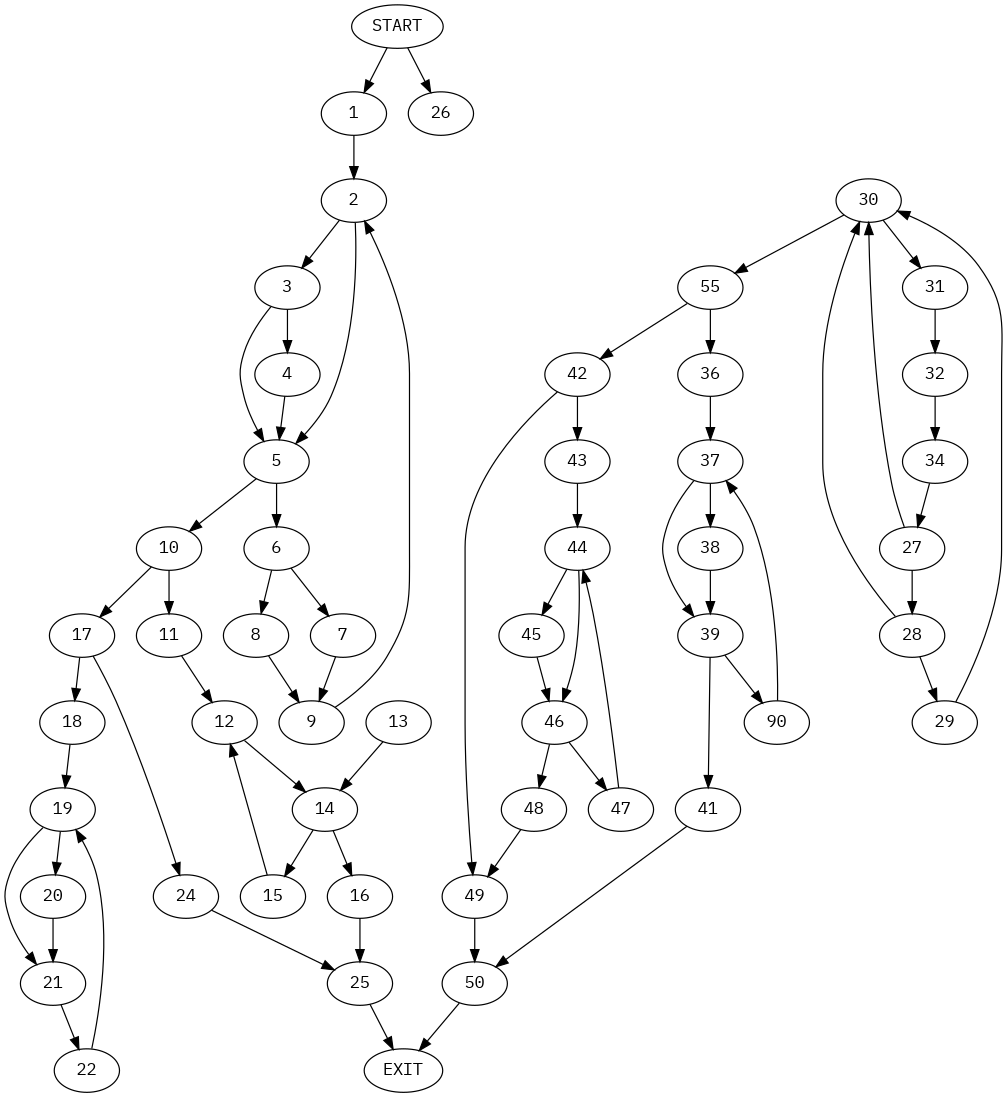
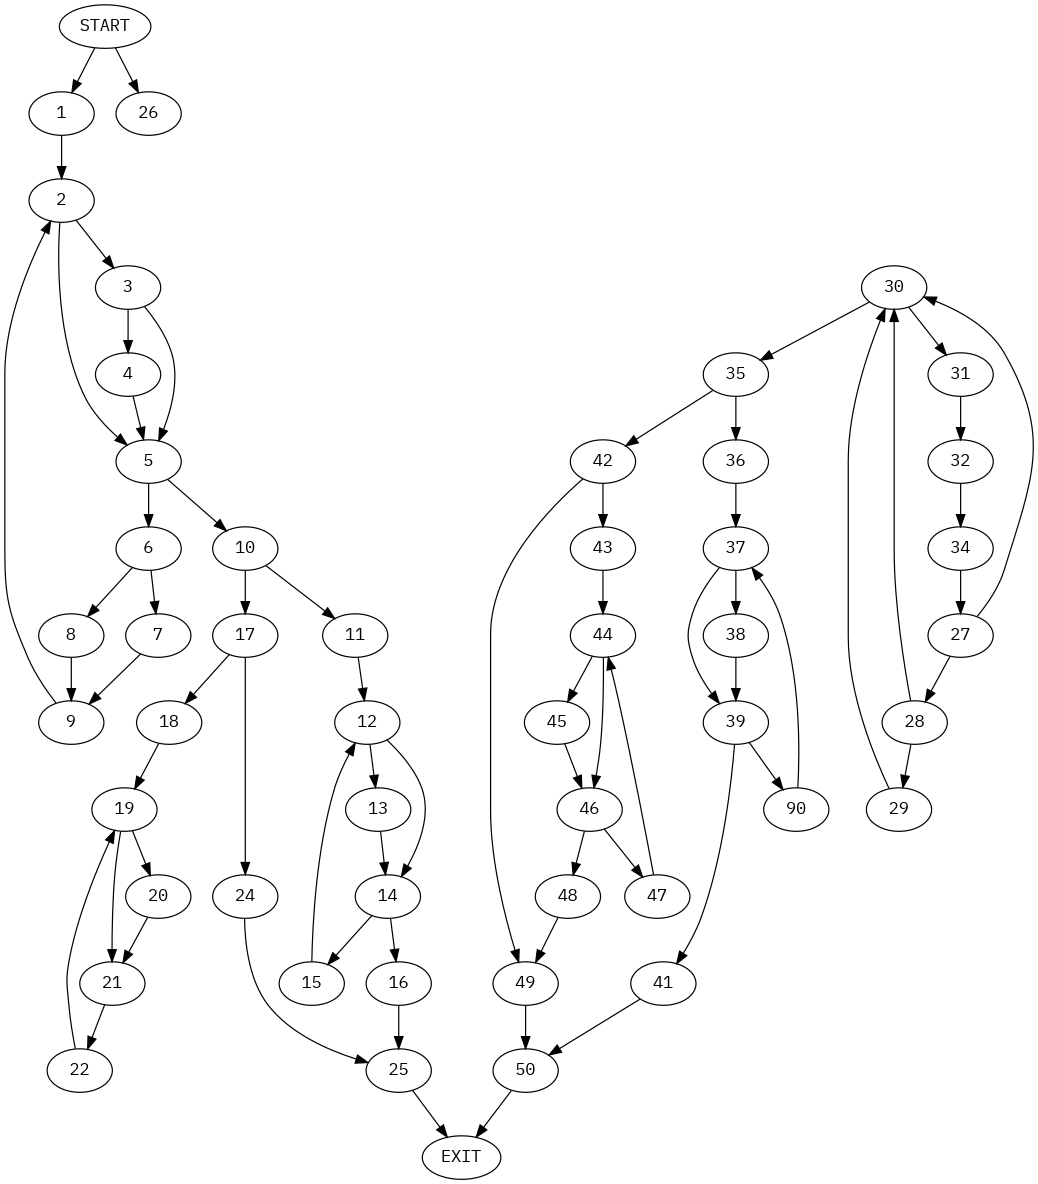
(710, 288) -> (736, 375)
none -> (372, 760)
